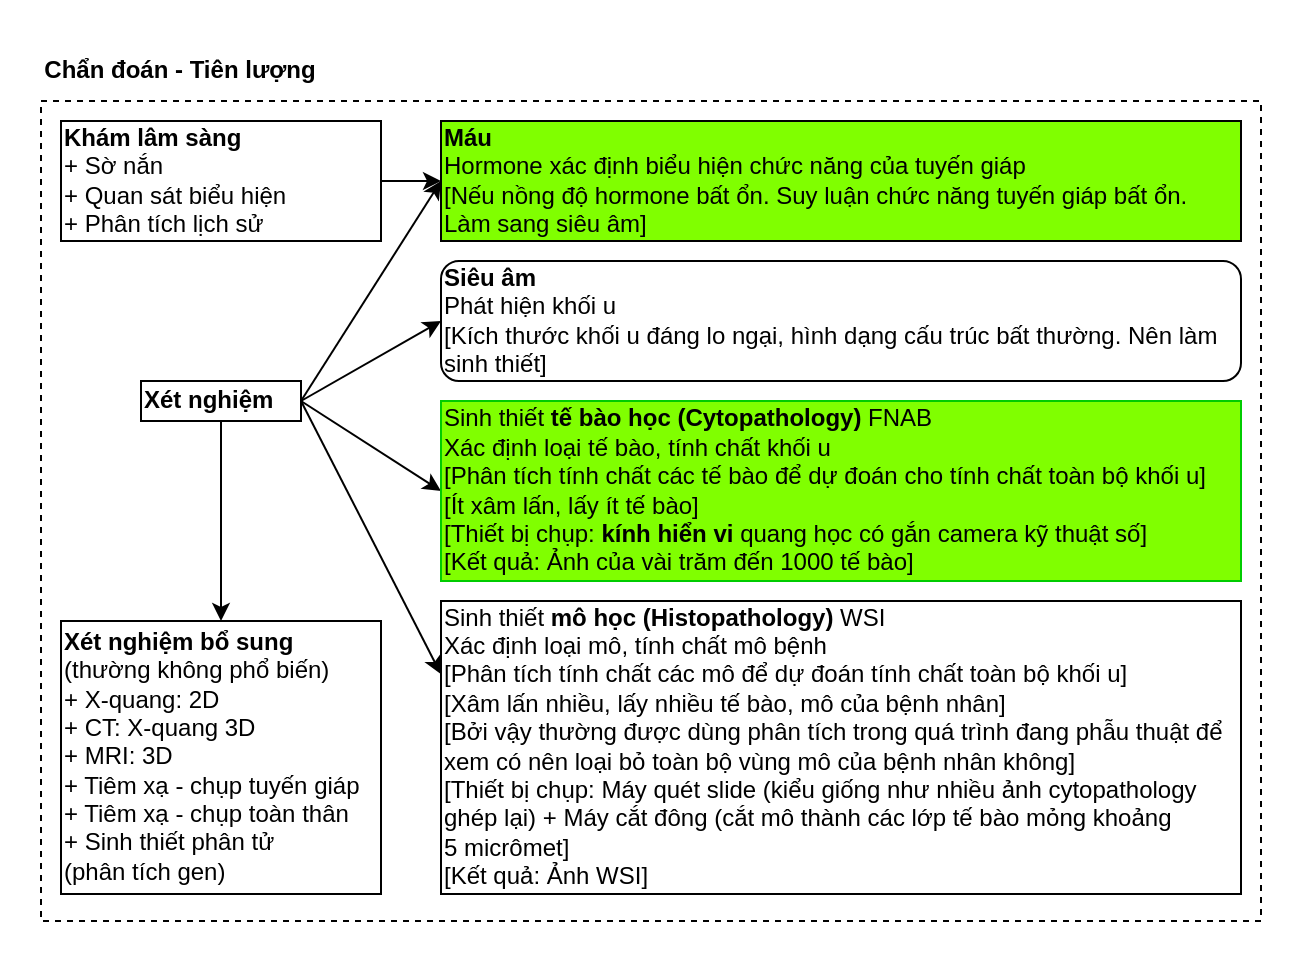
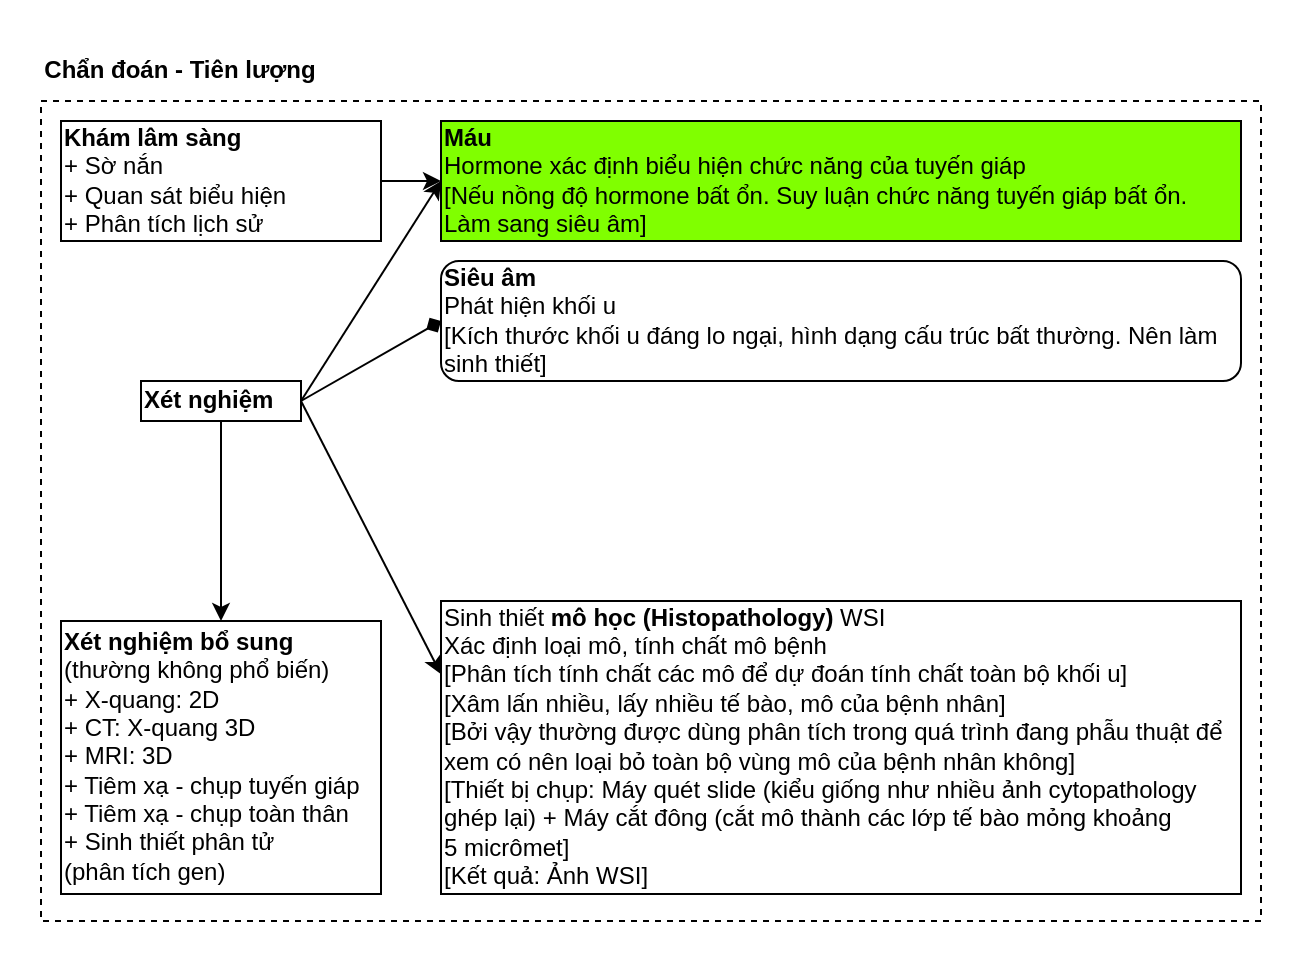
(427, 329) -> (427, 329)
(369, 444) -> none
(841, 491) -> none
